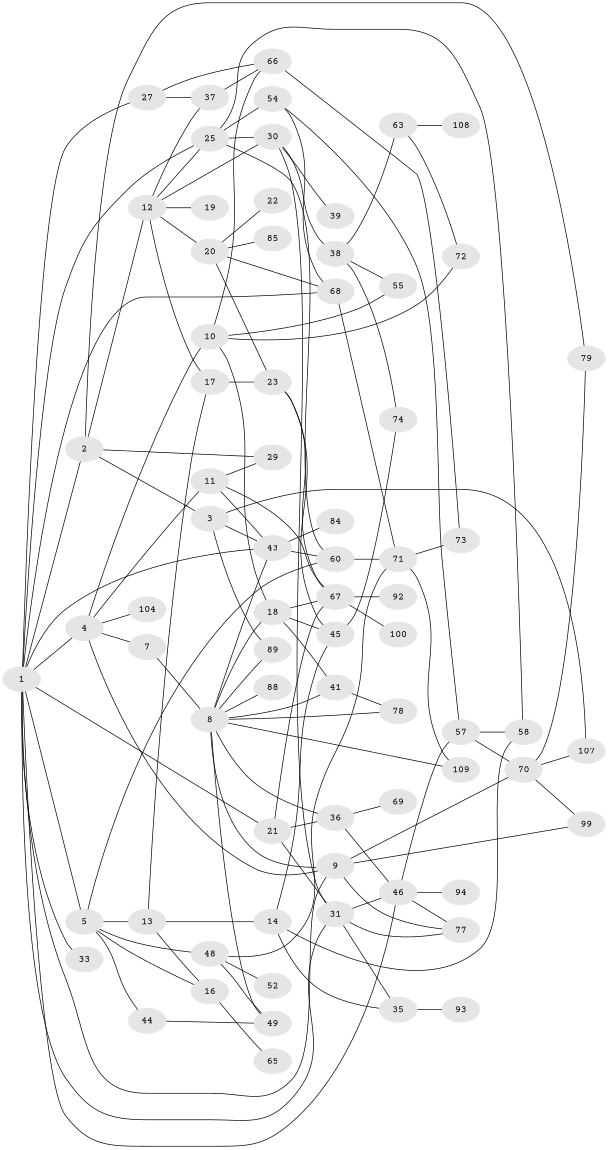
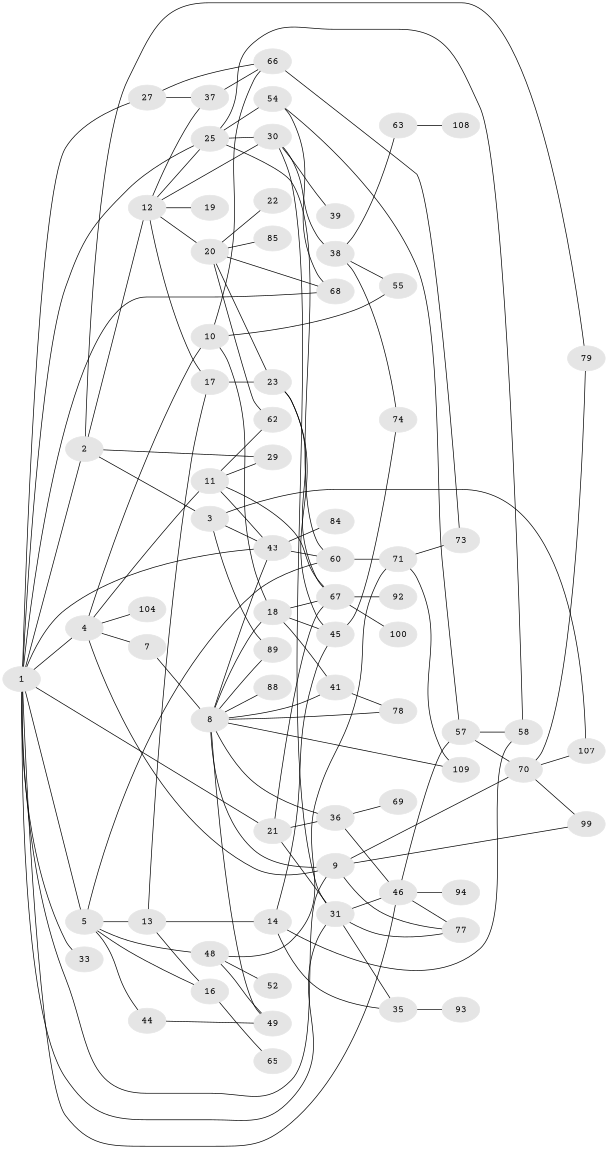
(461, 257) -> none
none -> (273, 420)
(367, 425) -> none
